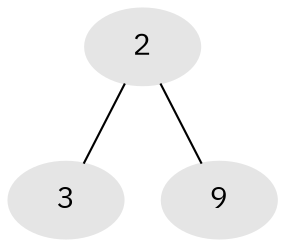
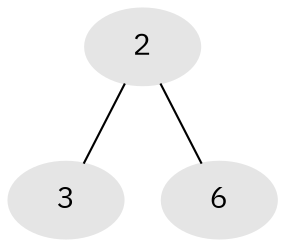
(219, 200) -> (219, 200)
